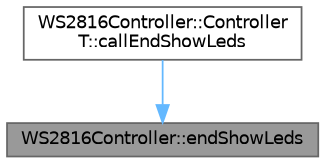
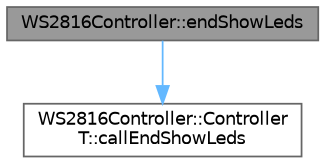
(163, 82) -> (163, 63)
